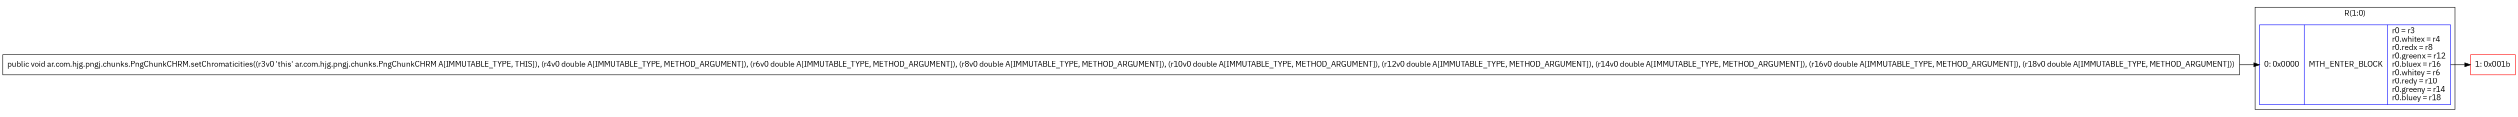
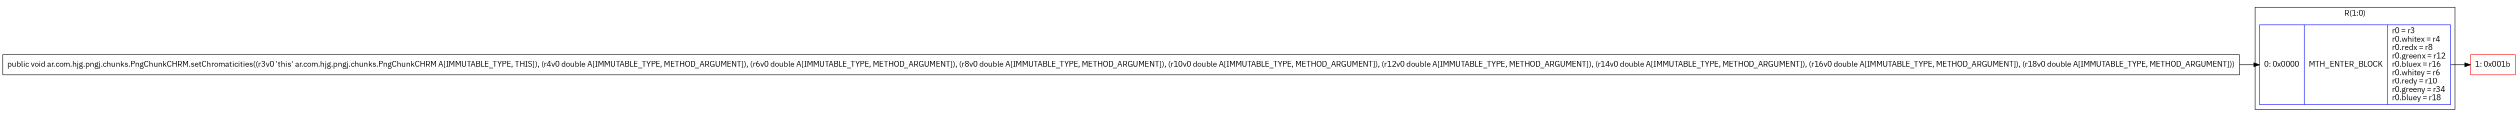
(2419, 90) -> (2419, 90)
